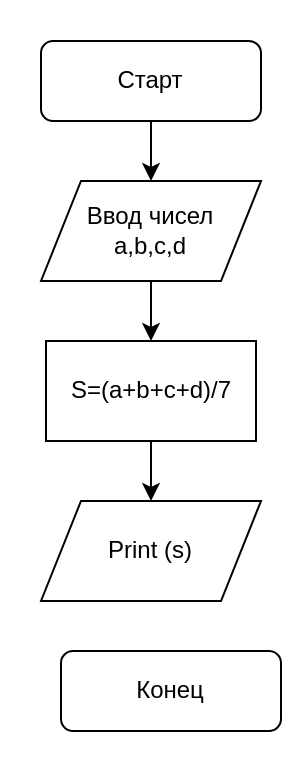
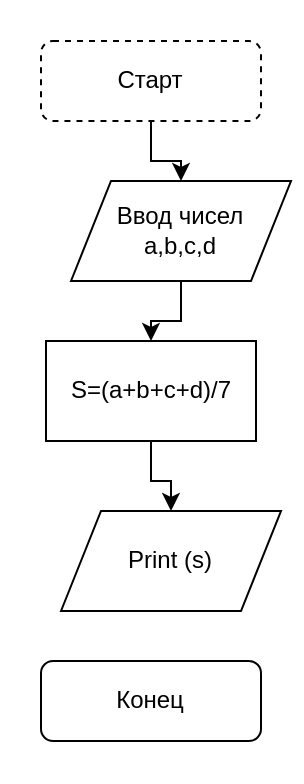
(151, 81) -> (151, 81)
(151, 231) -> (181, 231)
(151, 551) -> (171, 561)
(171, 691) -> (151, 701)
